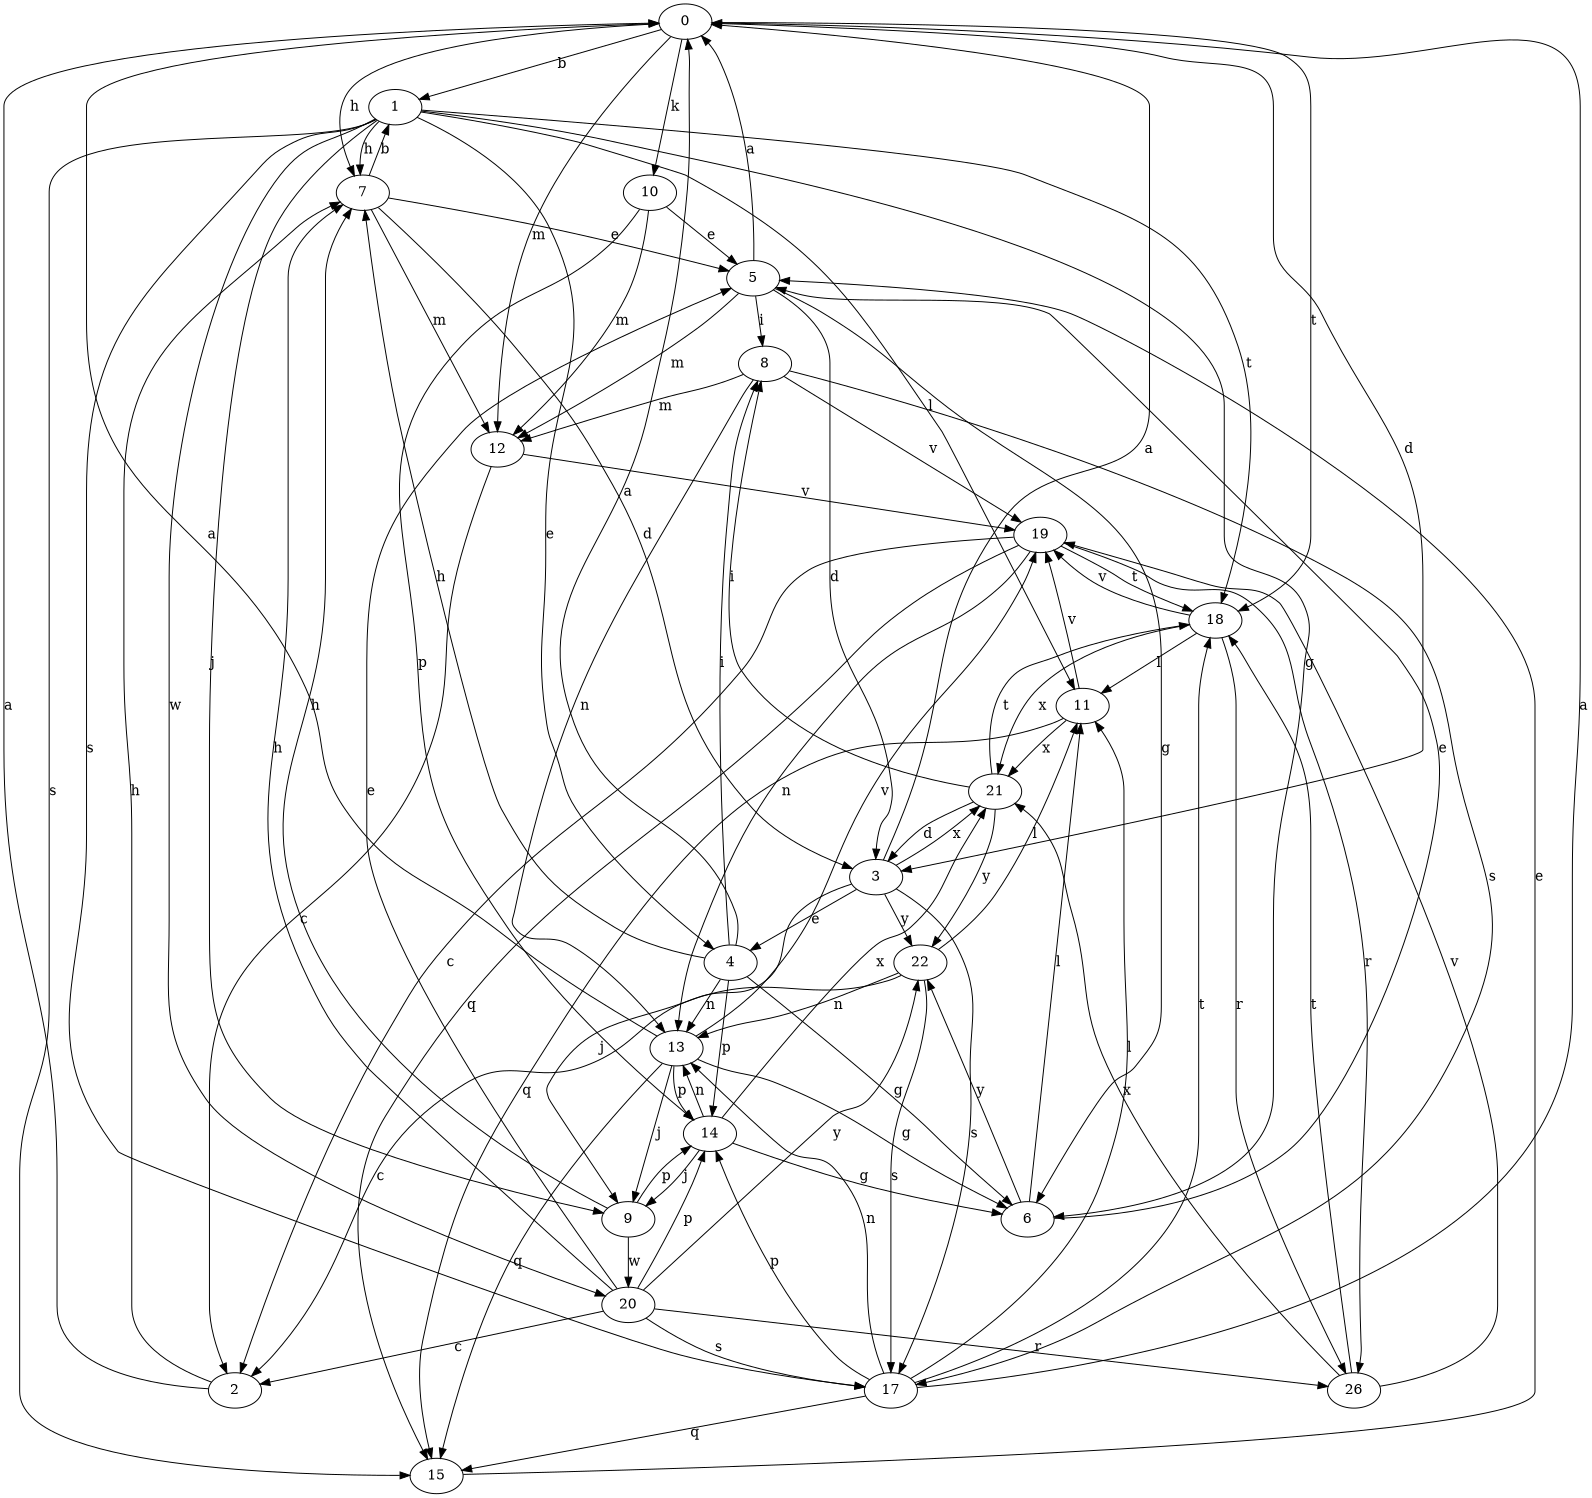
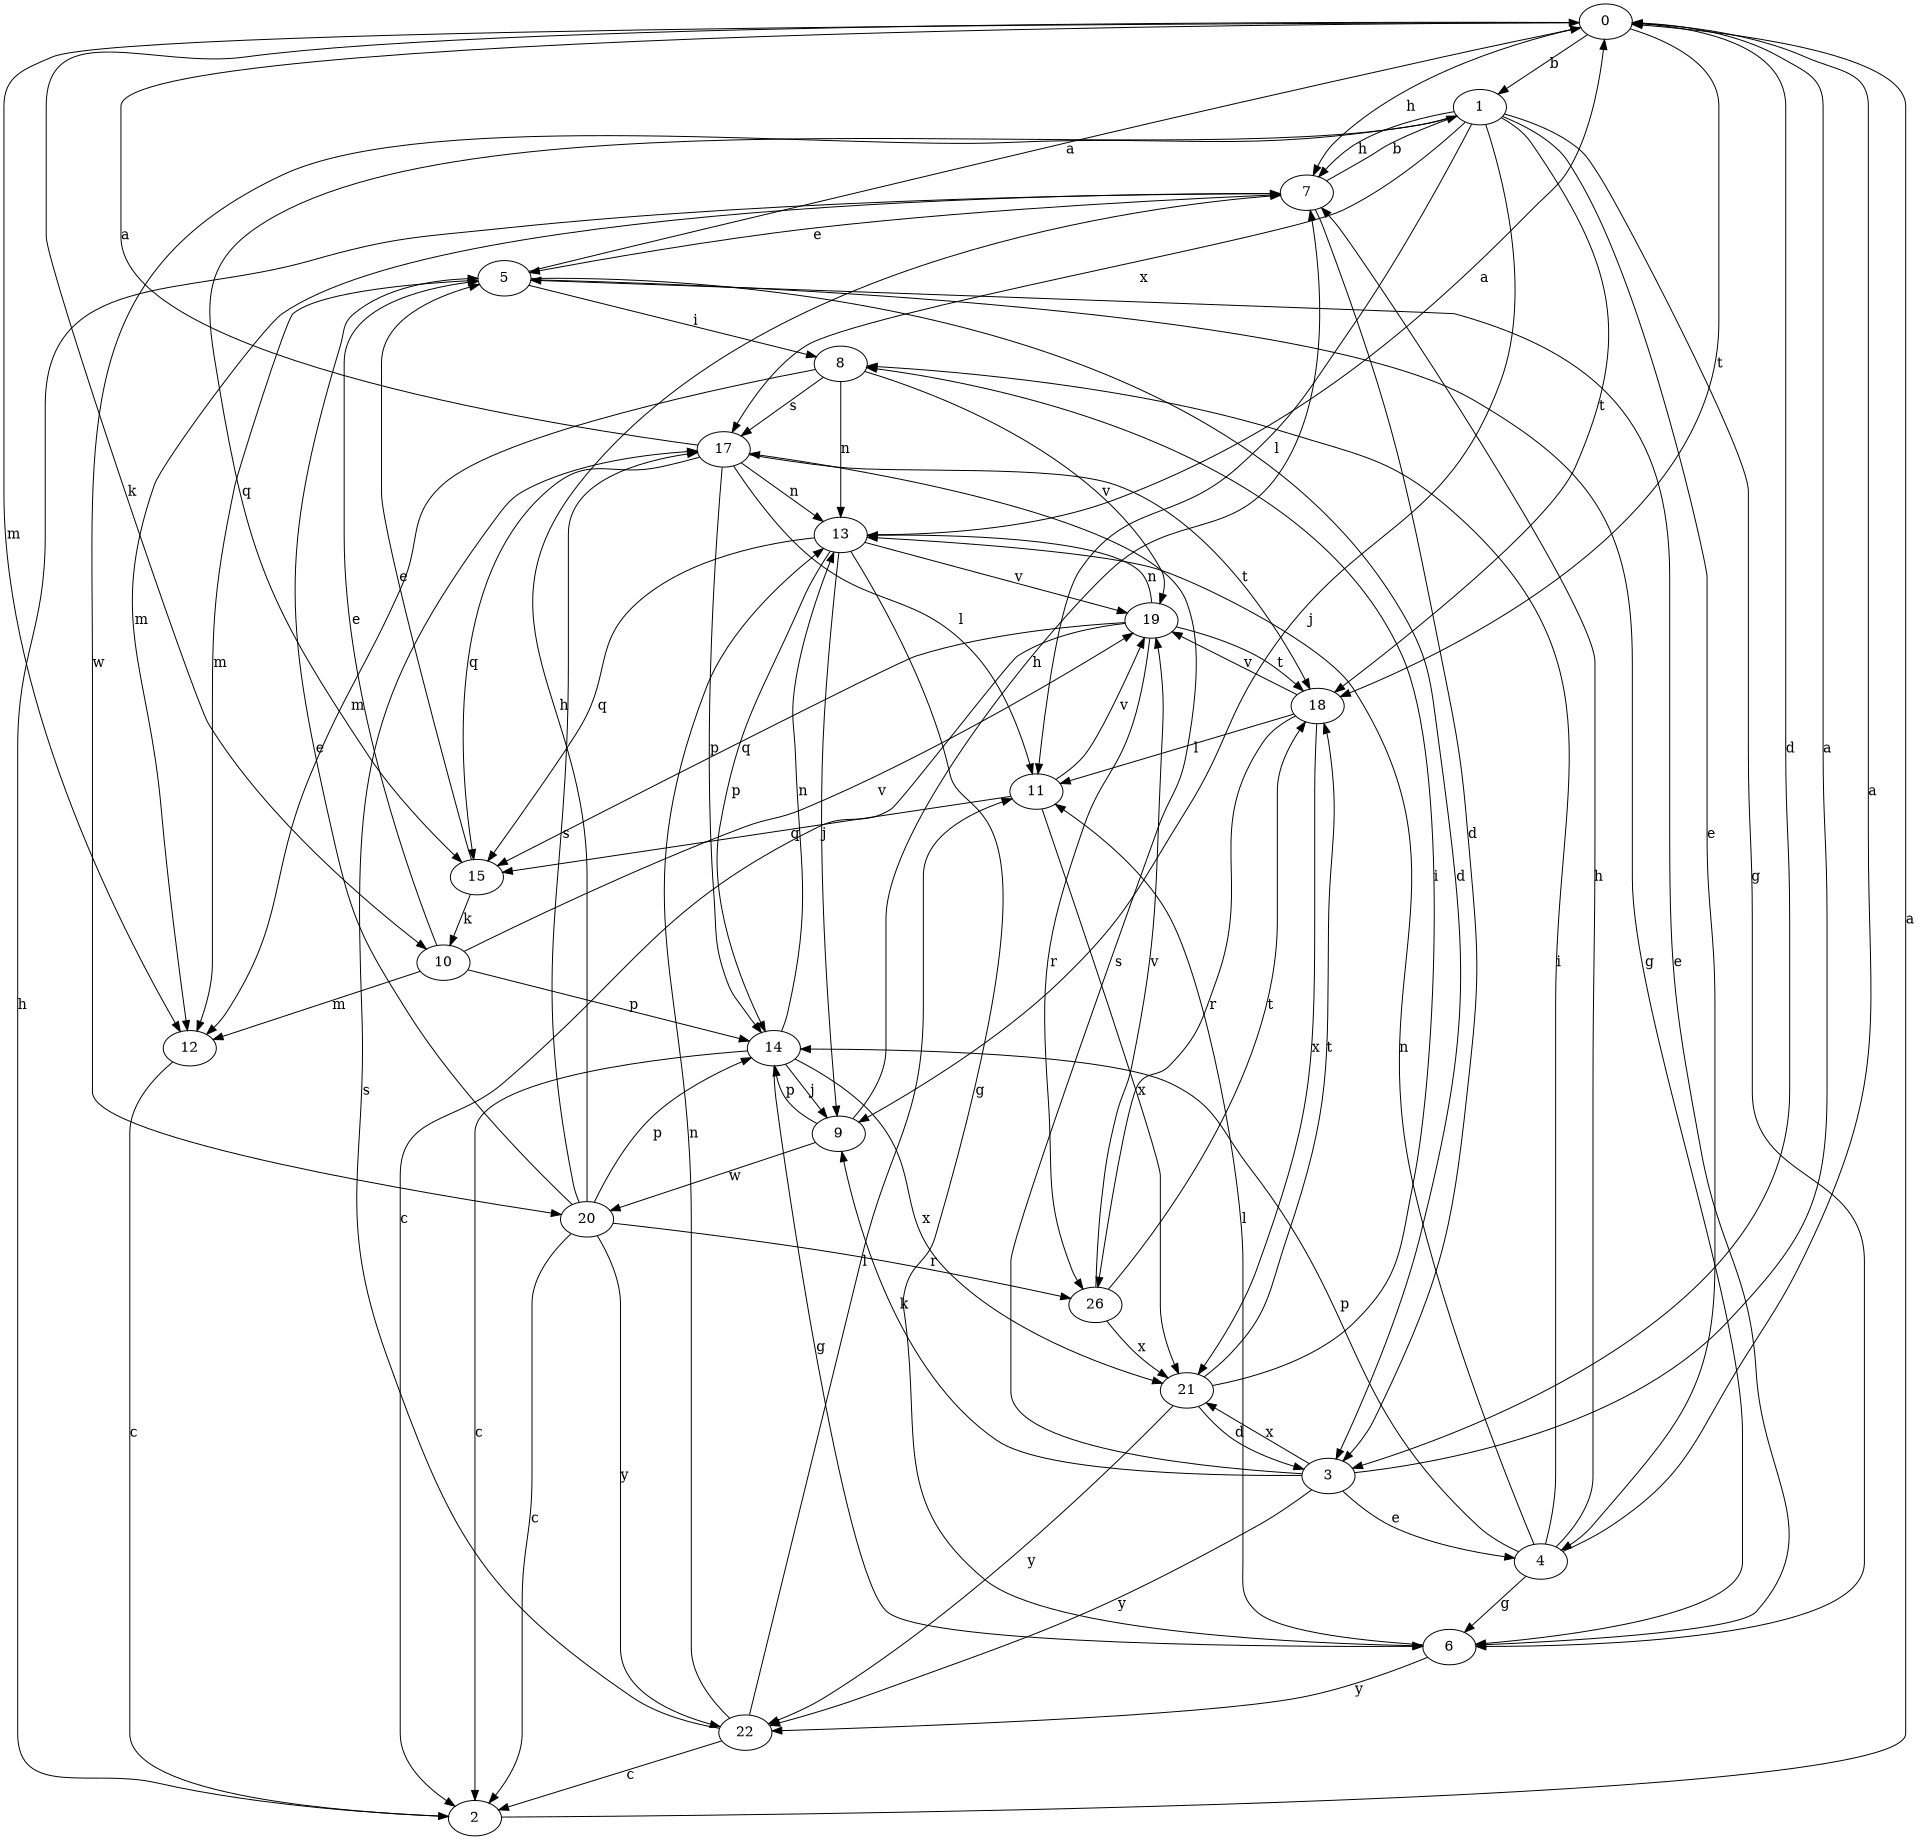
(764, 491) -> (784, 816)
(90, 749) -> (1144, 278)
(53, 792) -> (247, 492)
none -> (462, 915)
(602, 1048) -> (904, 1305)
none -> (475, 1314)
